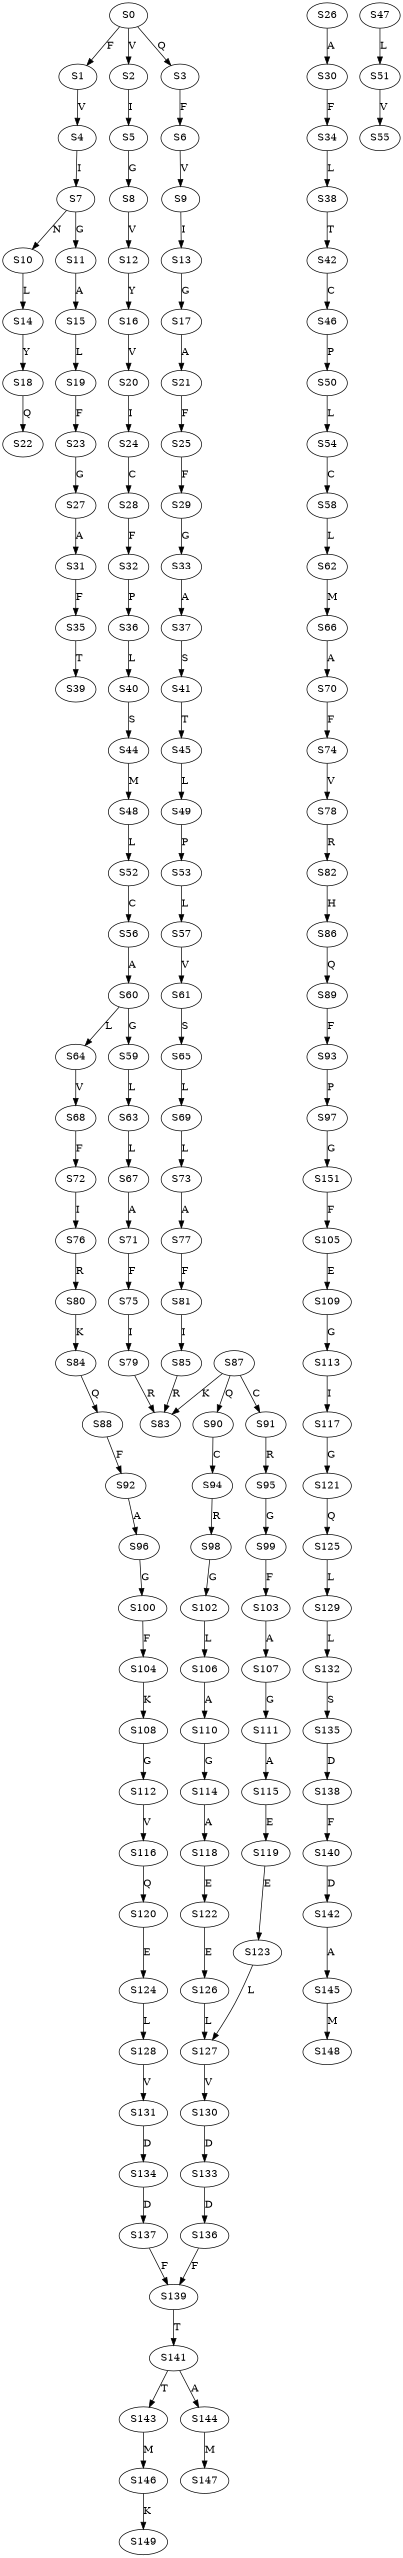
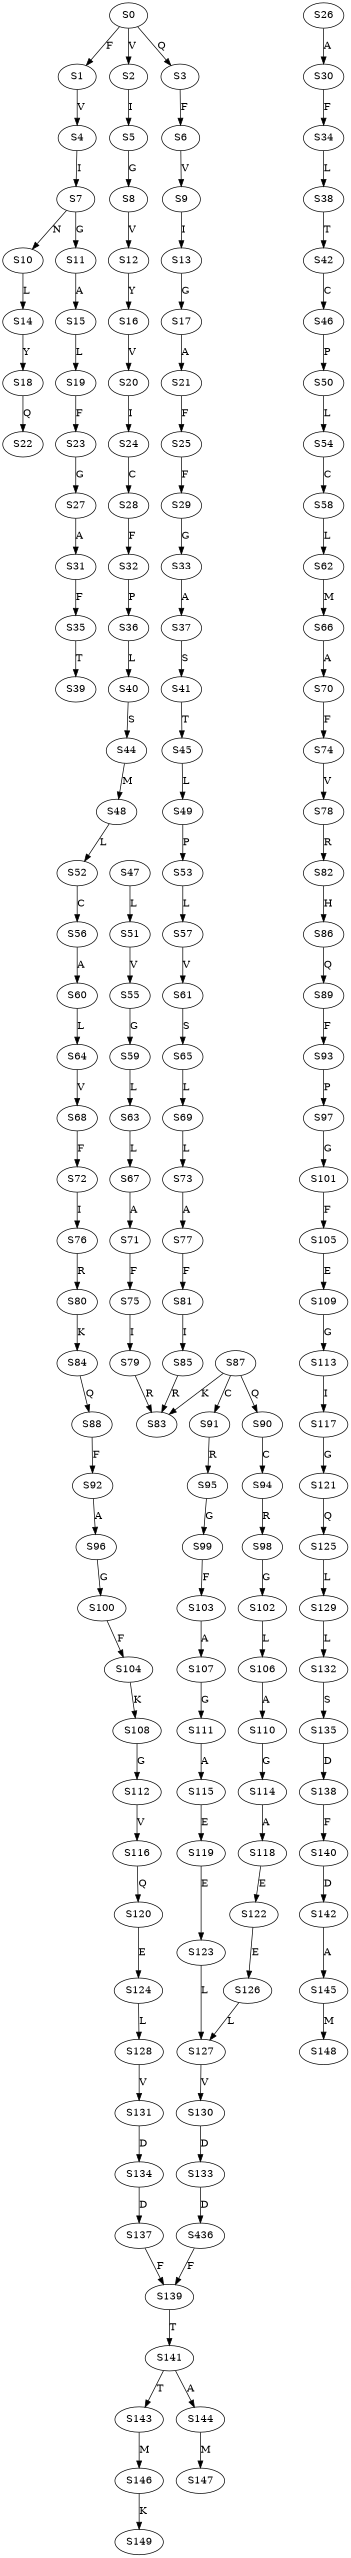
(129, 1023) -> (130, 1023)
(327, 1179) -> (324, 1179)
(205, 2236) -> (200, 2236)
